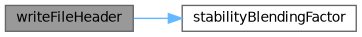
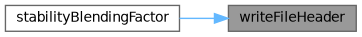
(151, 18) -> (197, 18)
